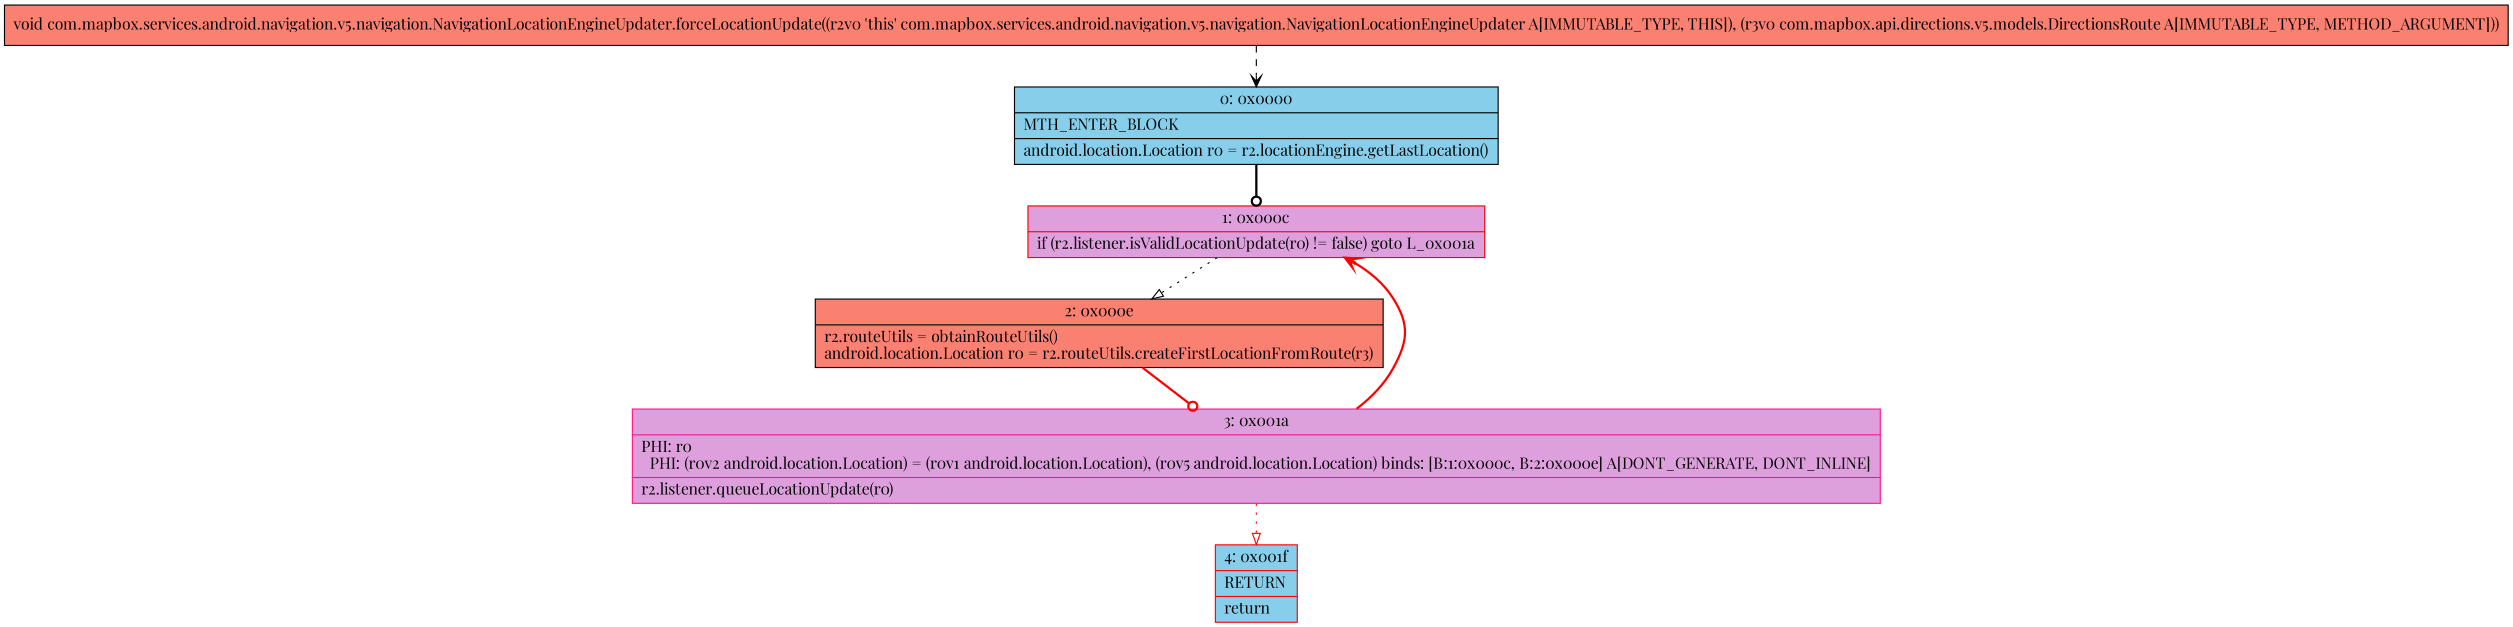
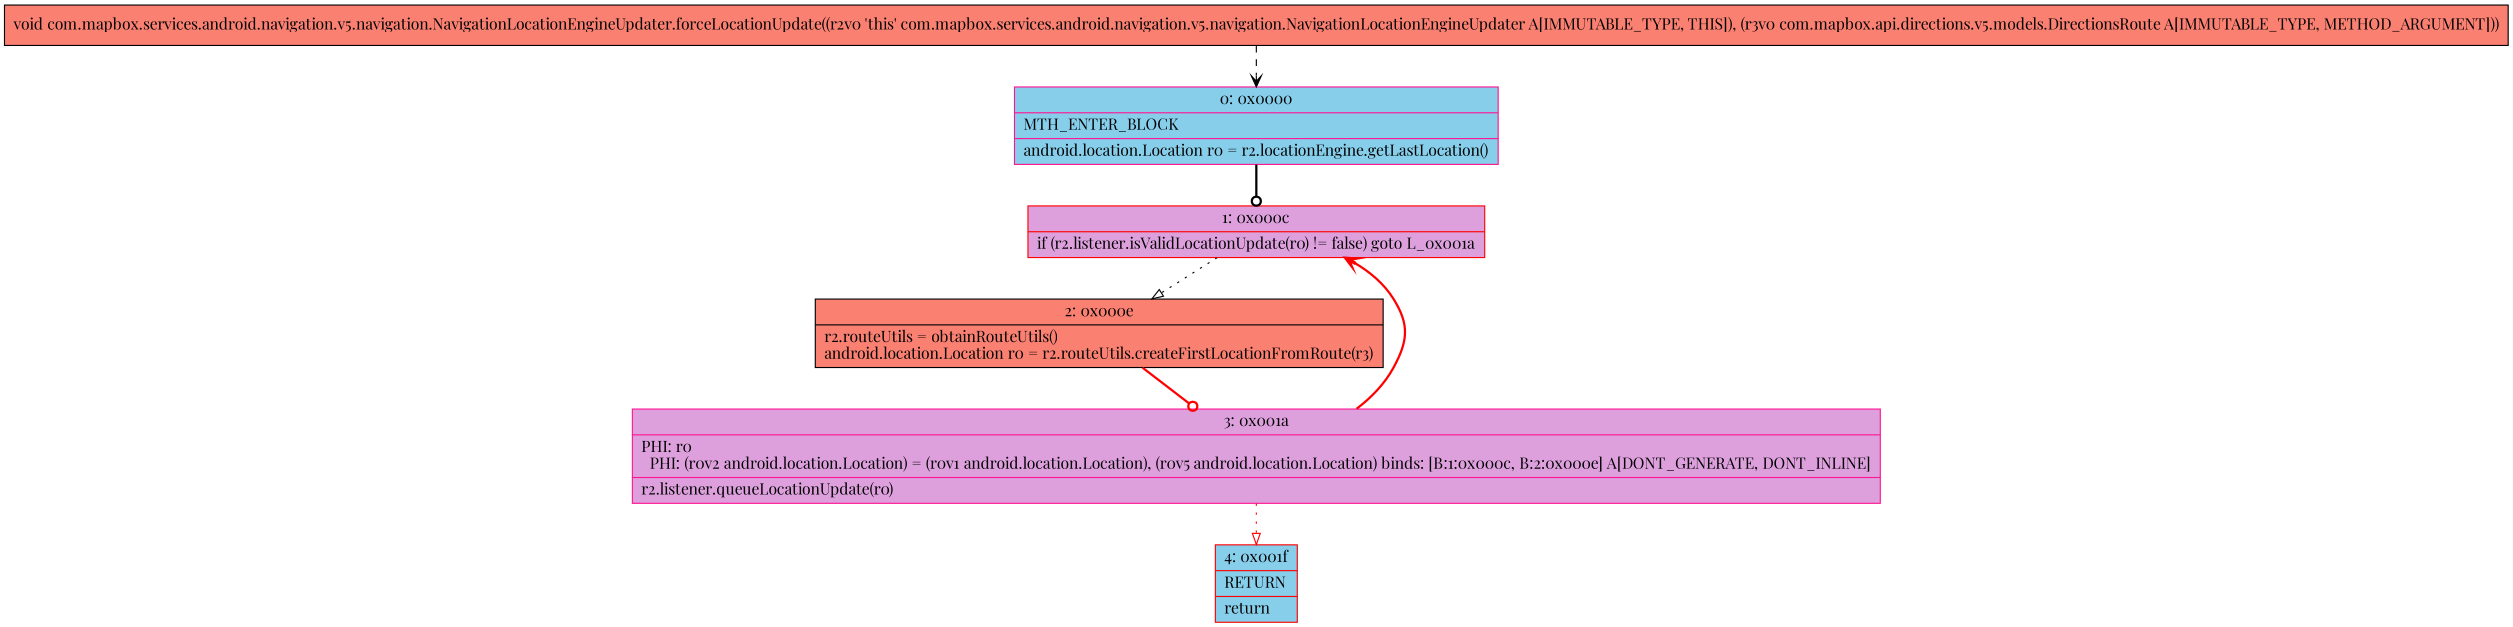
(1256, 126) -> (1256, 126)
